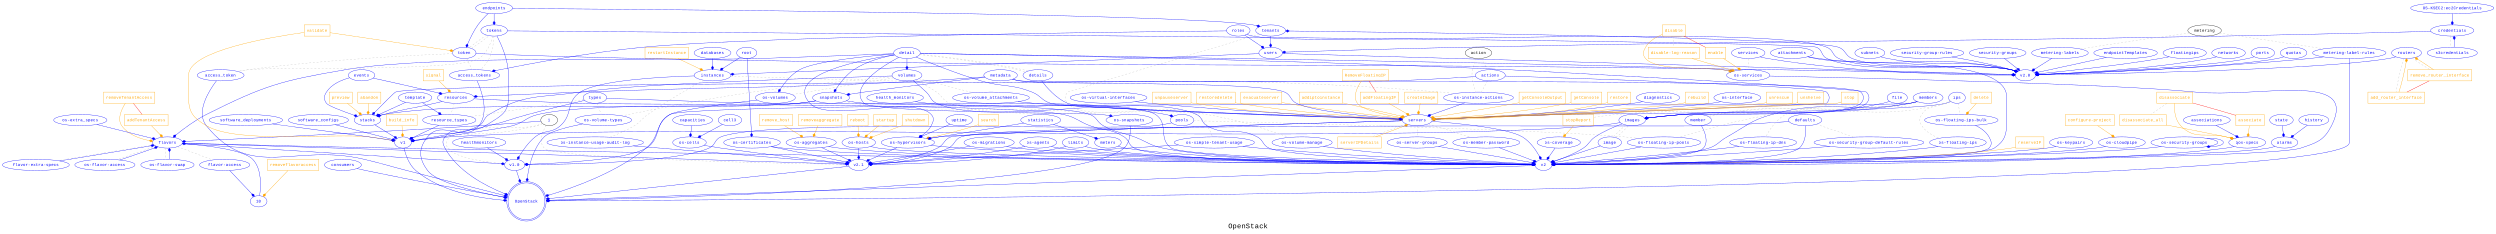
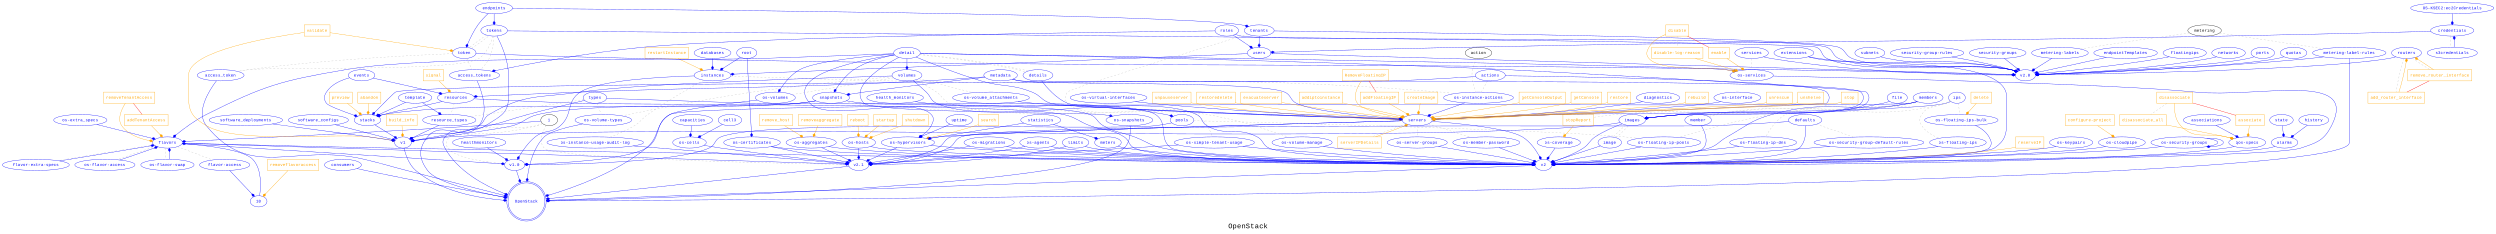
(1711, 39) -> (1647, 37)
(1792, 53) -> (1794, 53)
